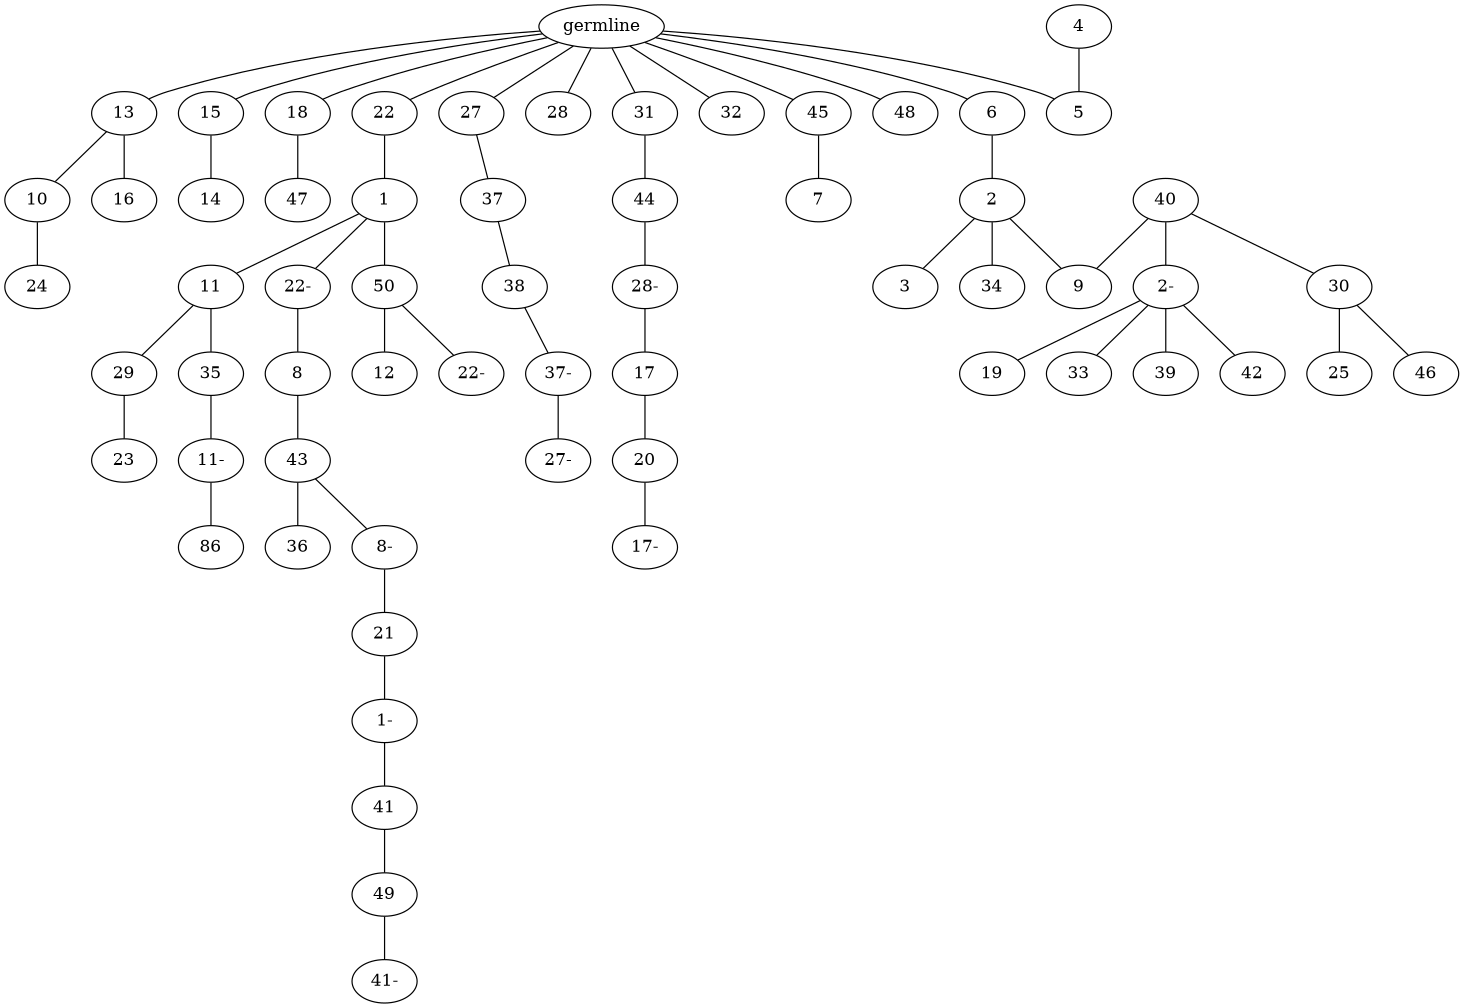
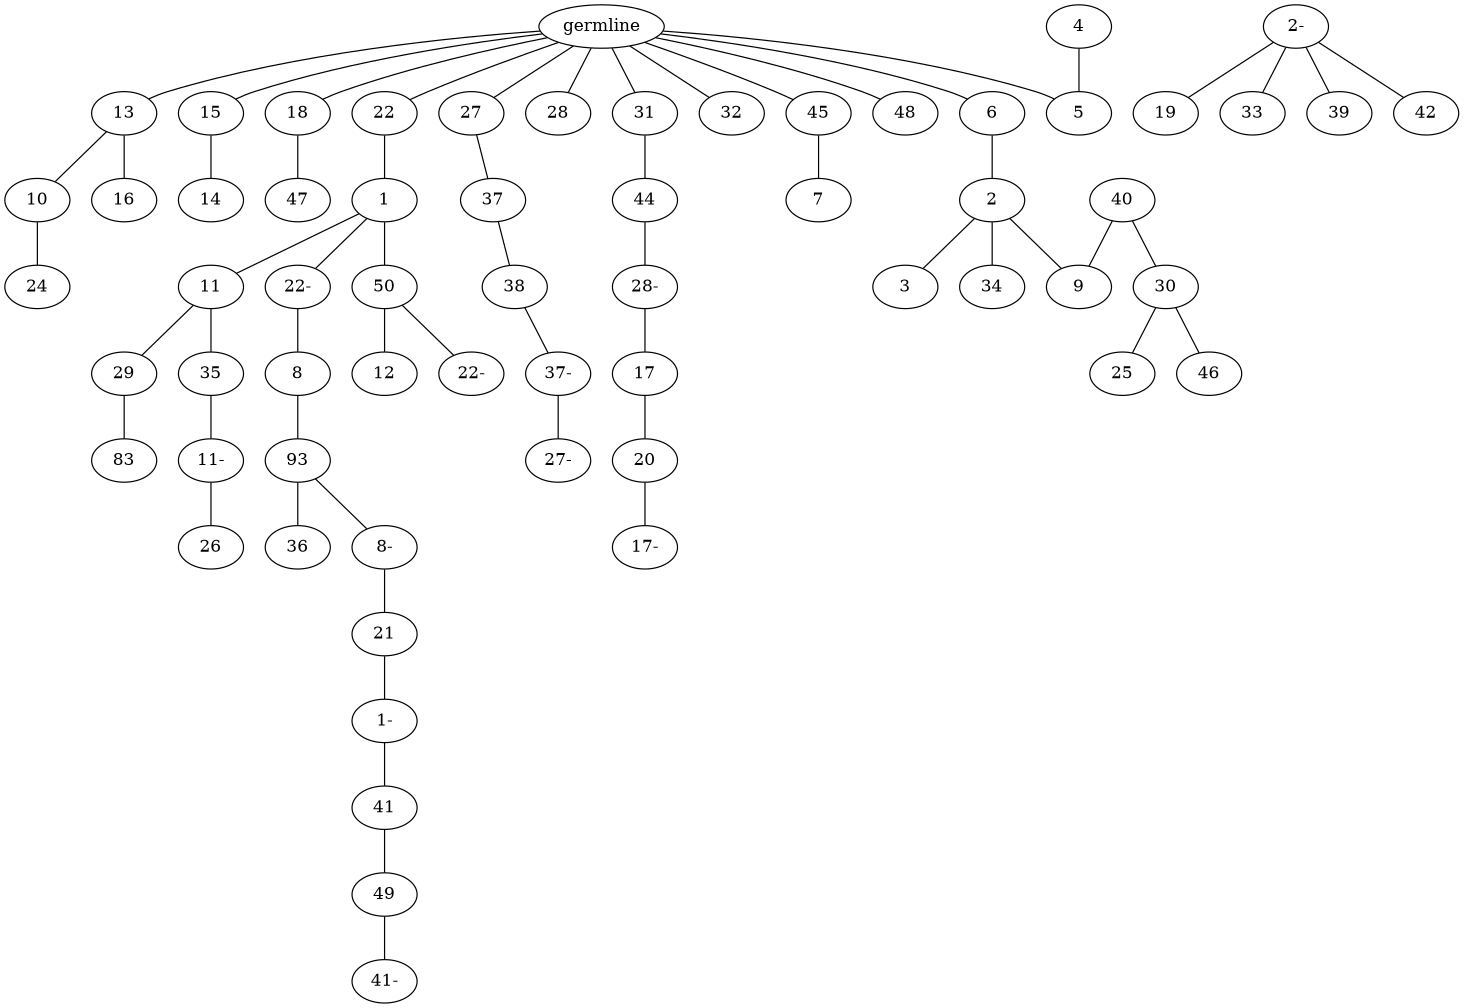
(1166, 244) -> none
(124, 461) -> (124, 461)
(298, 461) -> (298, 461)
(211, 547) -> (211, 547)
